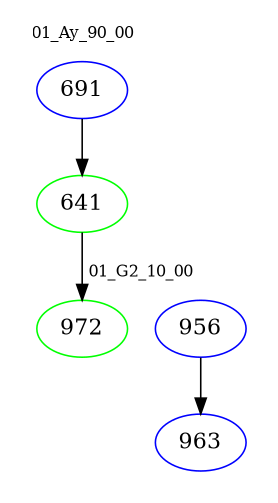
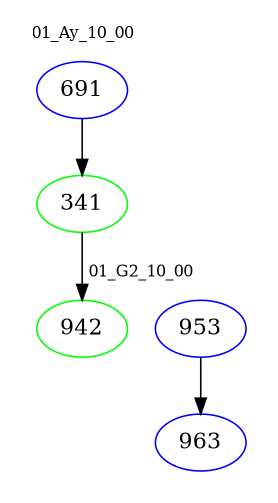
(83, 34) -> (83, 34)
(82, 204) -> (82, 204)
(82, 329) -> (82, 329)
(201, 329) -> (201, 329)
